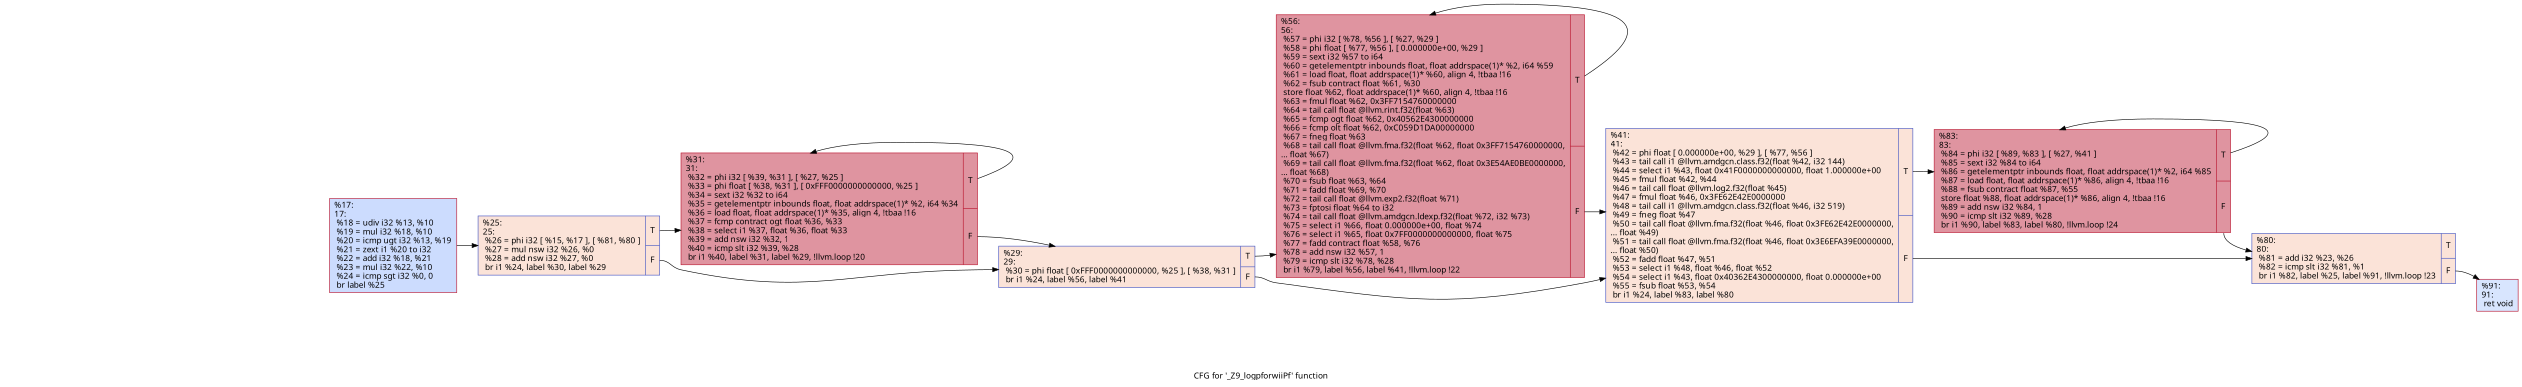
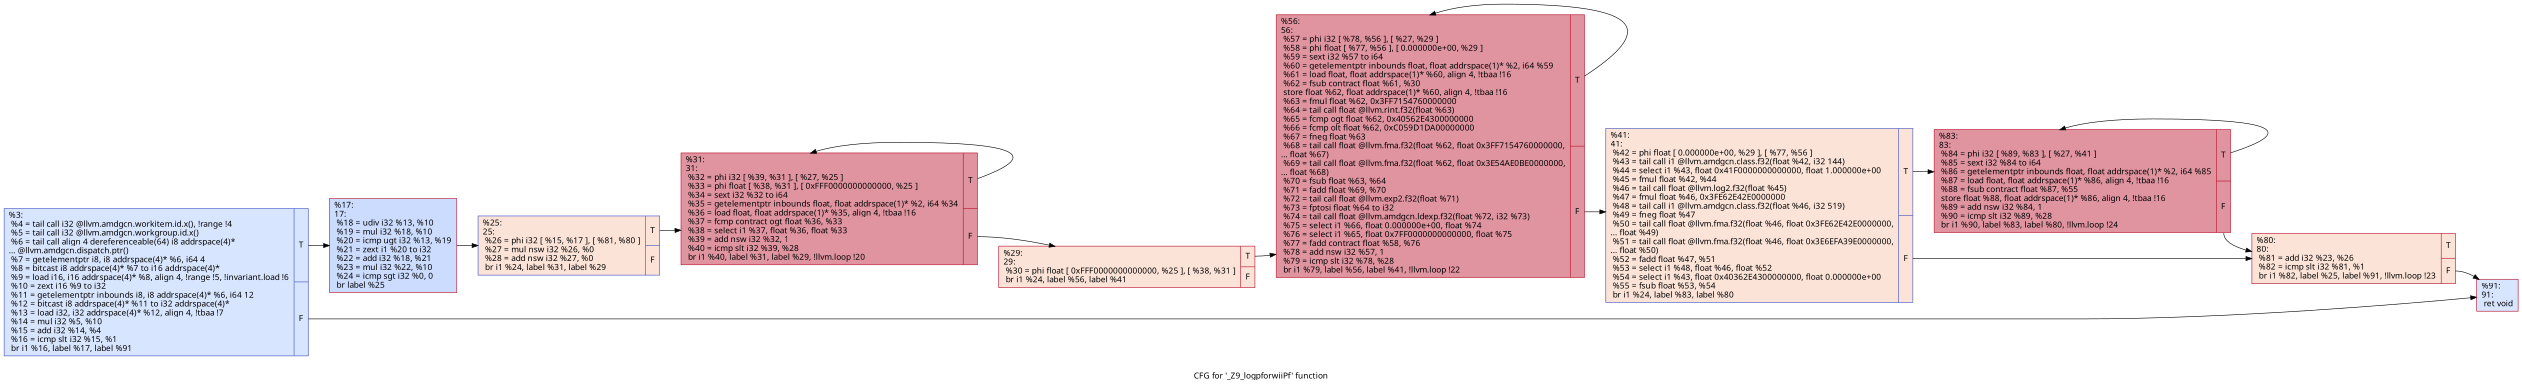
(2354, 259) -> (2354, 259)
(545, 267) -> (545, 267)
(1127, 267) -> (1127, 267)
(825, 281) -> none
none -> (156, 282)
(1427, 299) -> none
